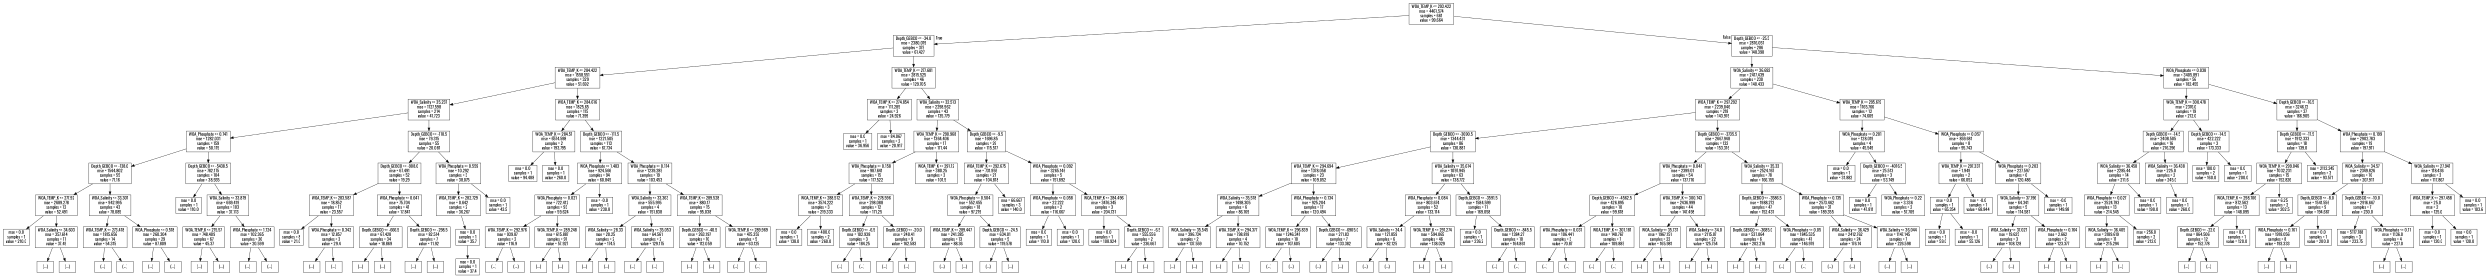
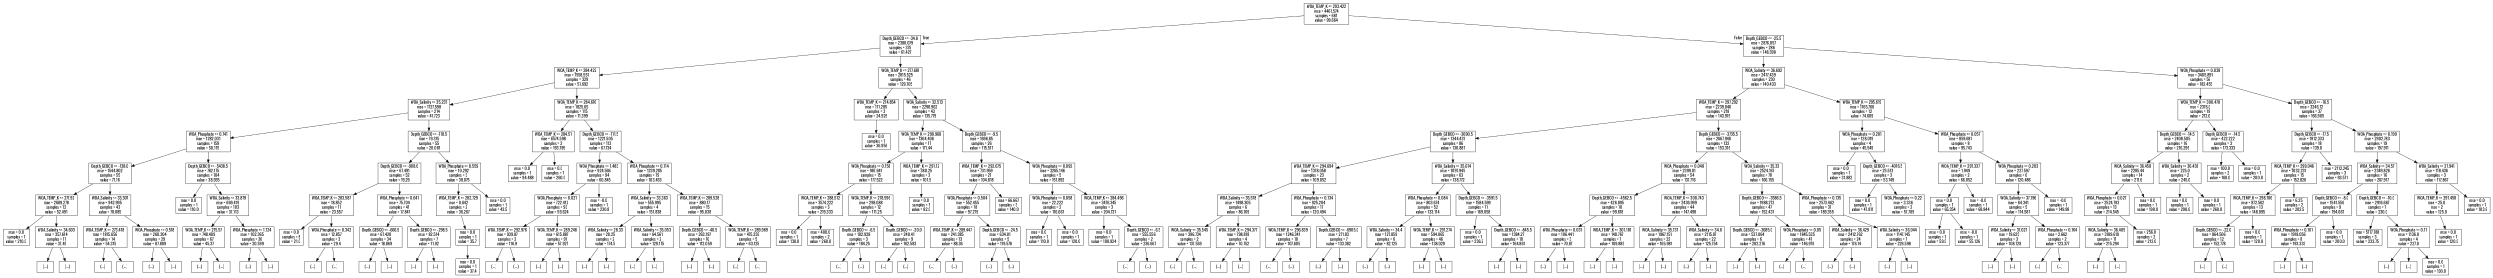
(891, 142) -> none
none -> (921, 205)
none -> (2180, 205)
(2448, 221) -> (2422, 252)
